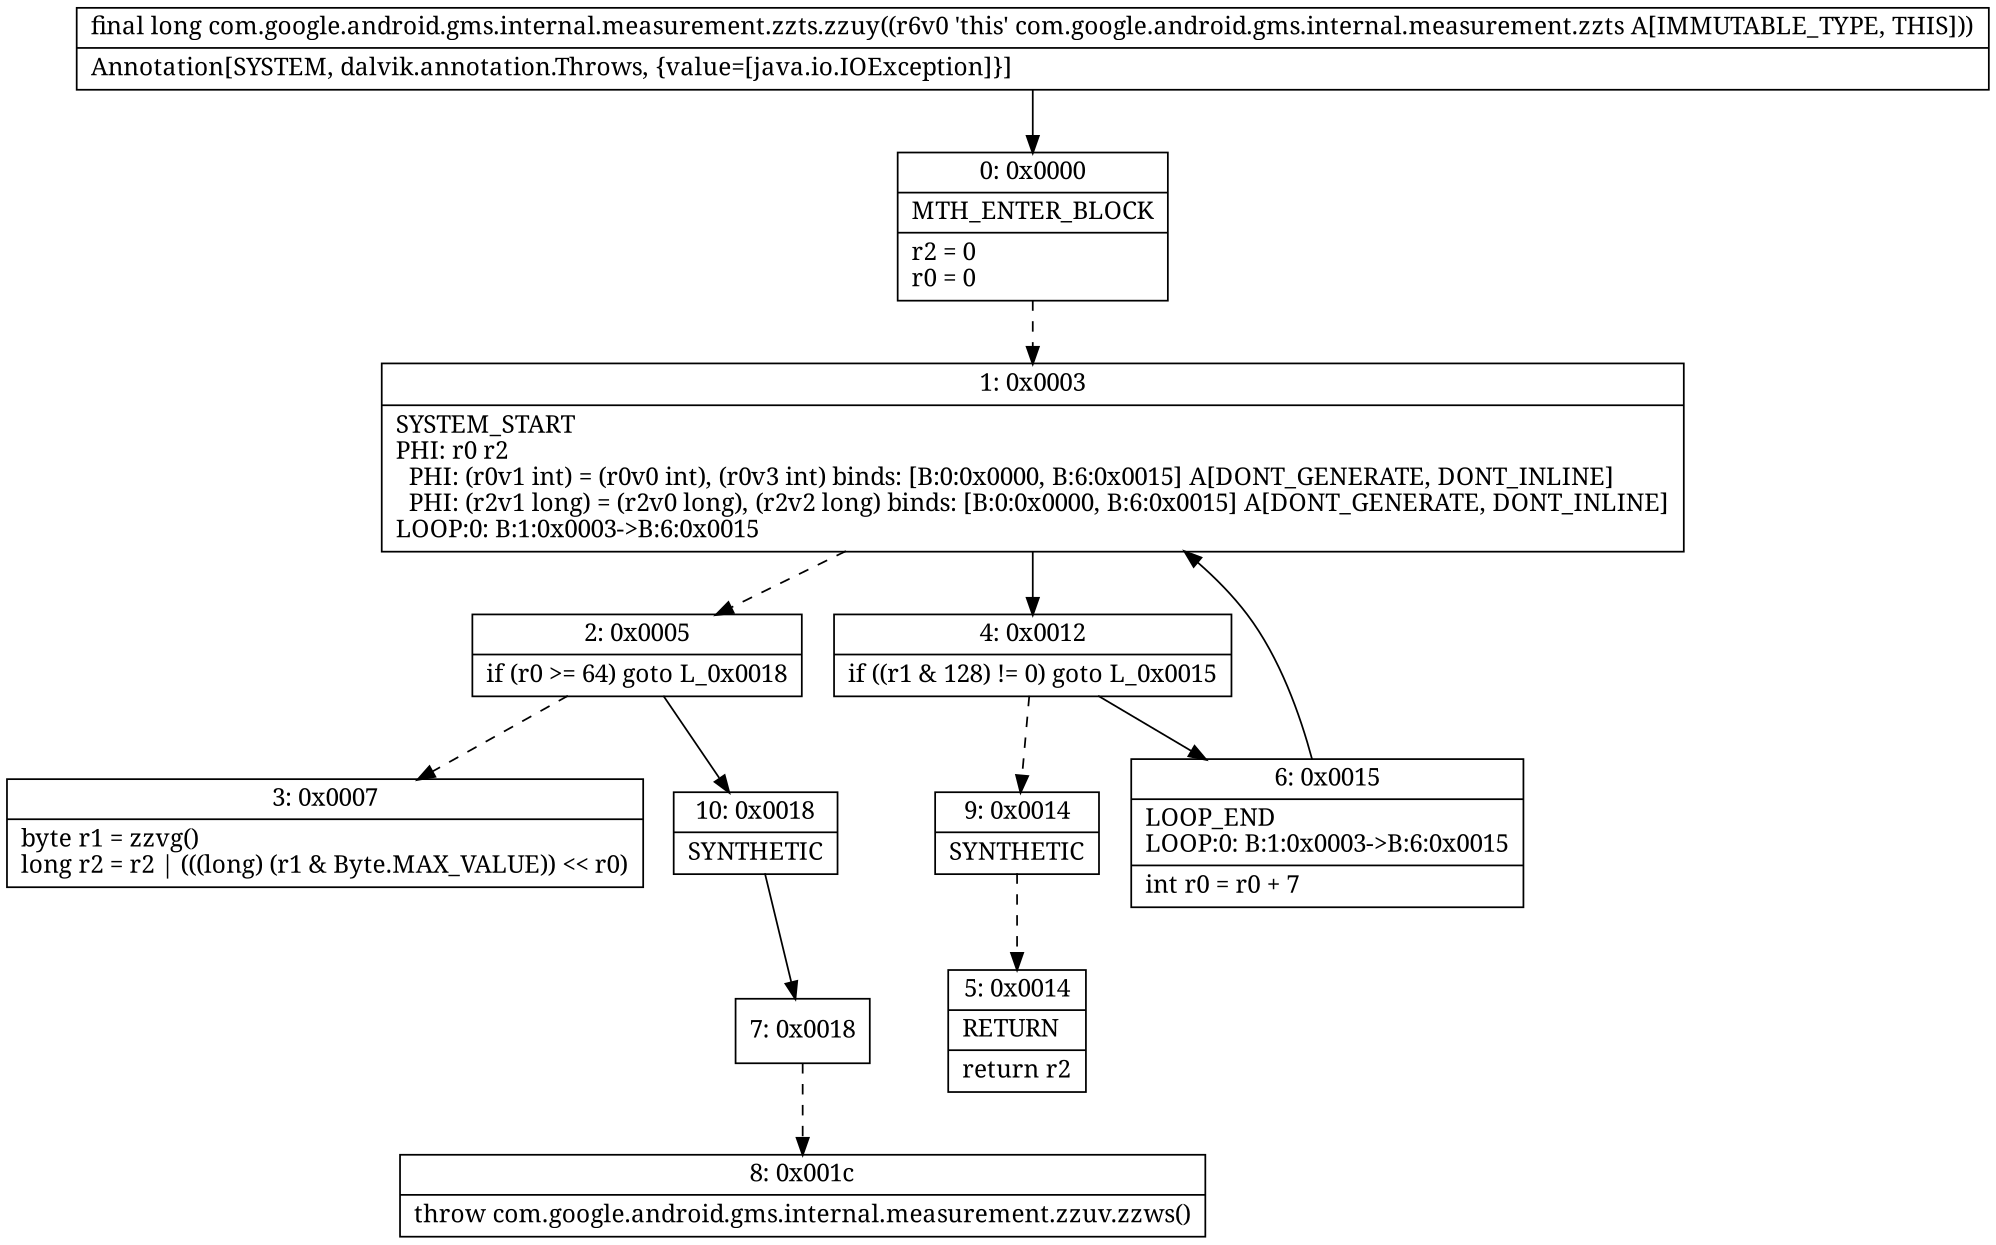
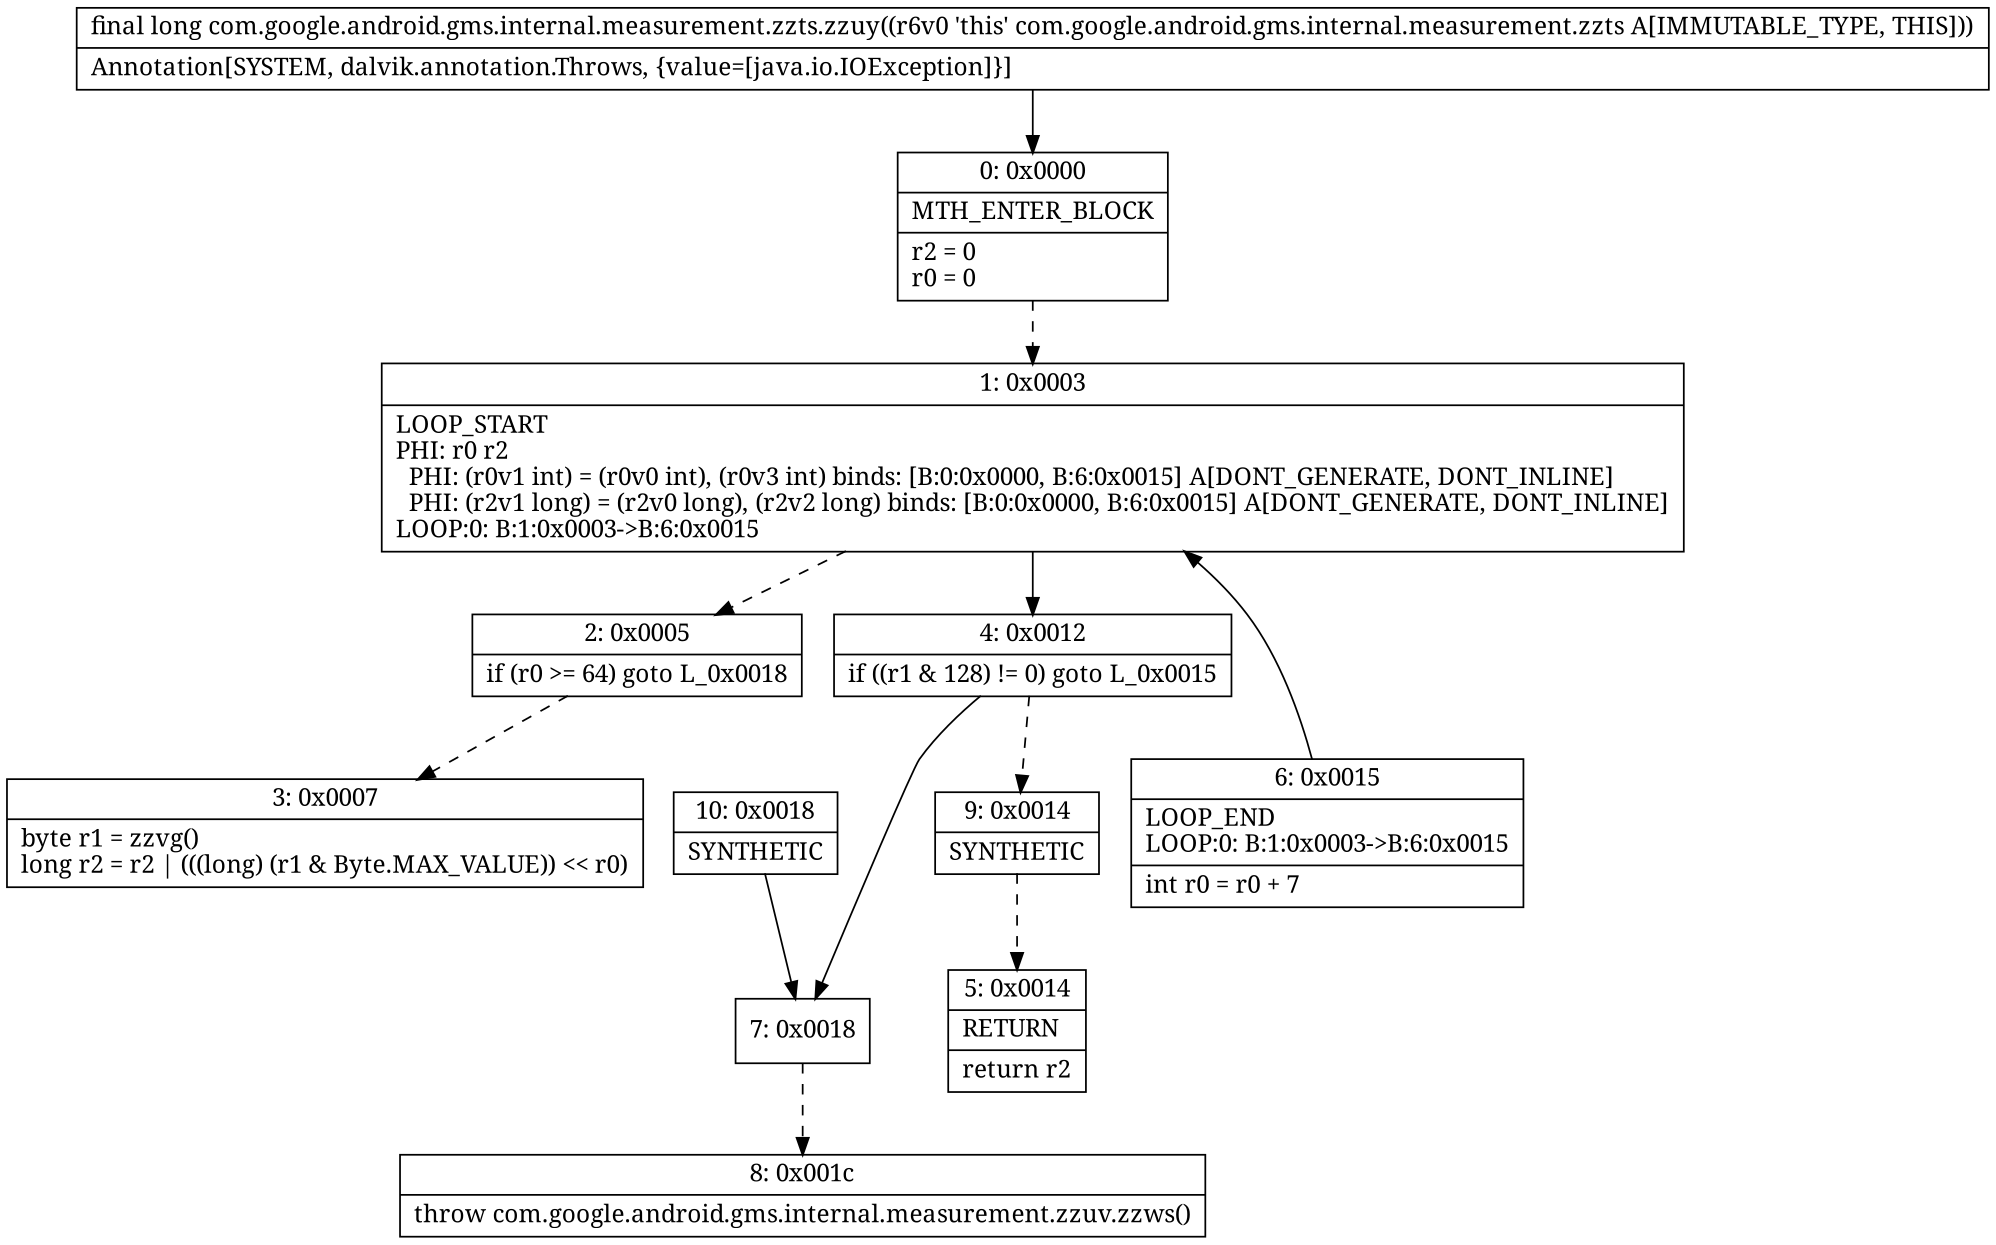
(485, 425) -> (472, 425)
(1145, 723) -> (887, 830)
(691, 737) -> none
